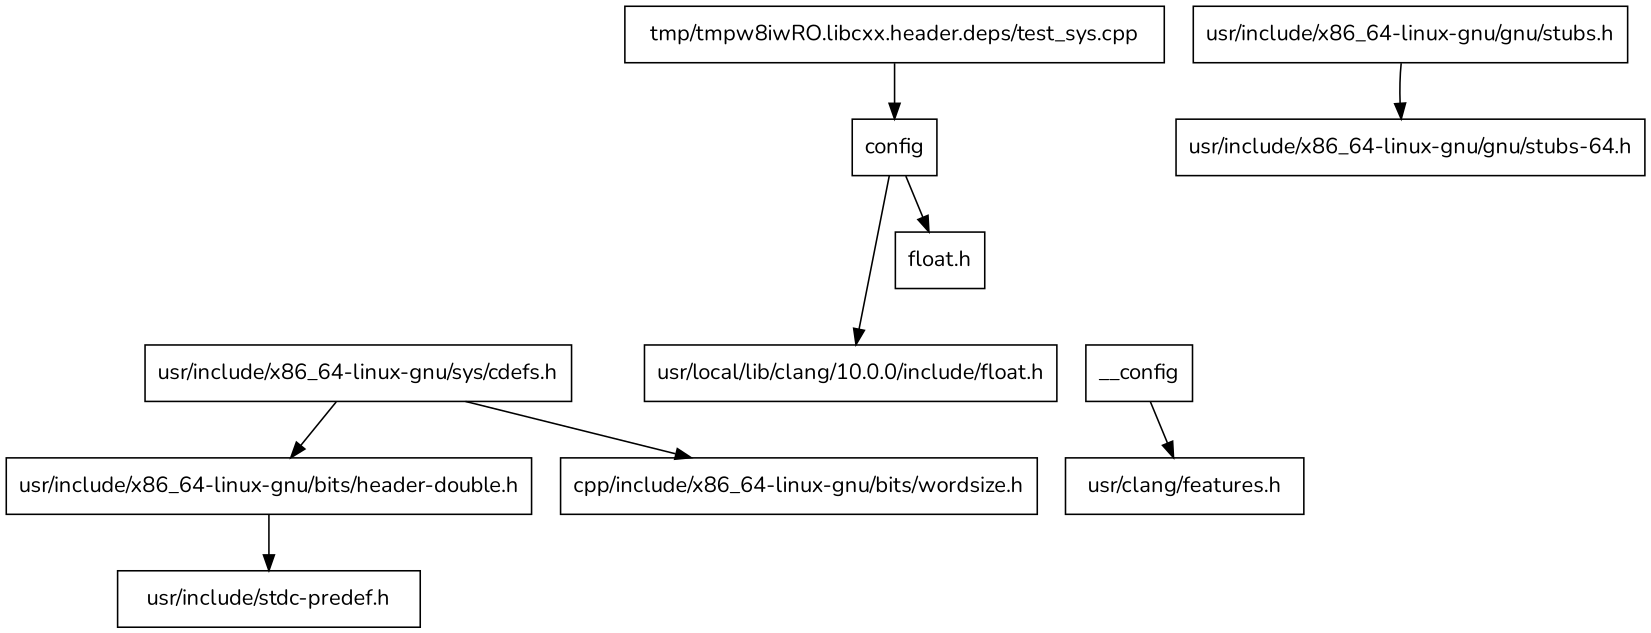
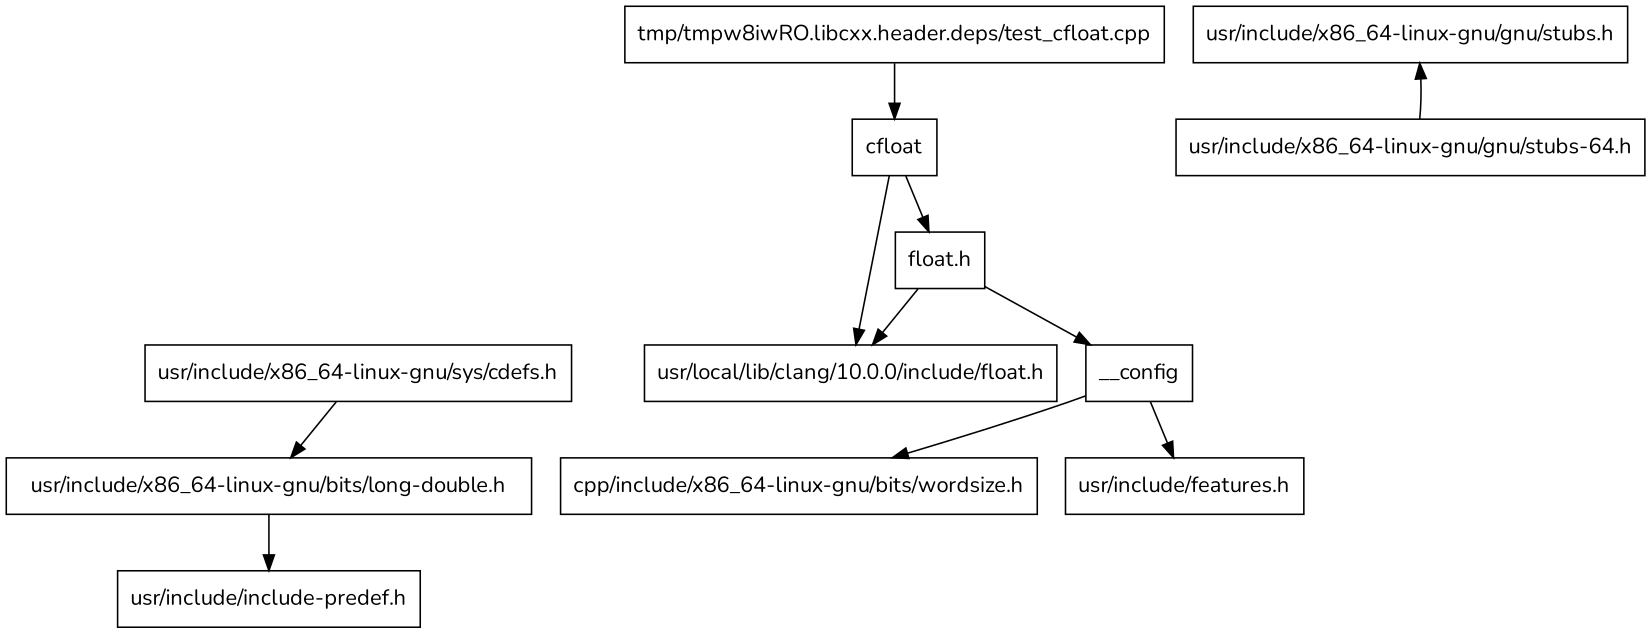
(895, 34) -> (895, 34)
(1400, 83) -> (1421, 99)
(895, 147) -> (895, 147)
none -> (900, 311)
none -> (1031, 312)
(571, 428) -> (997, 426)
(269, 486) -> (269, 486)
(1185, 486) -> (1185, 486)
(269, 599) -> (269, 599)
